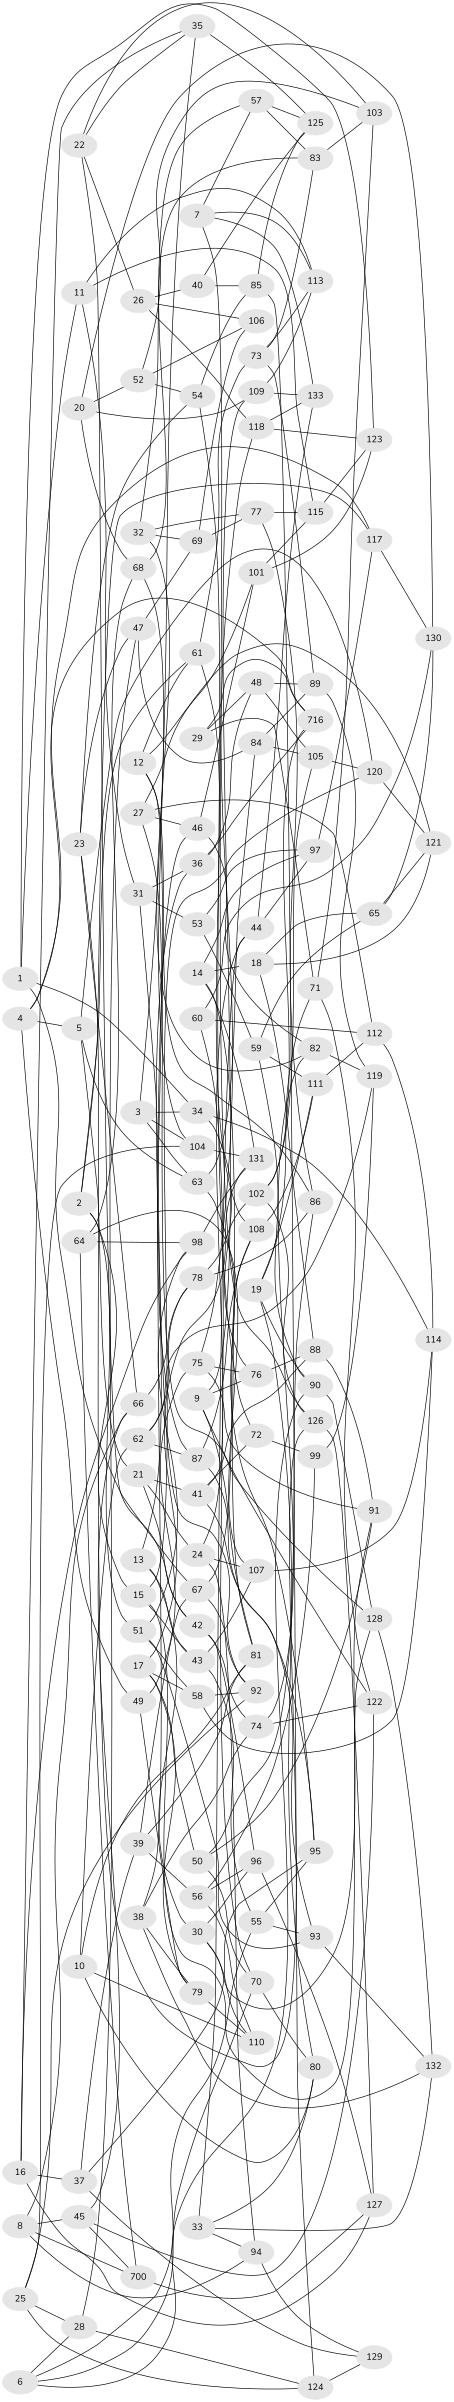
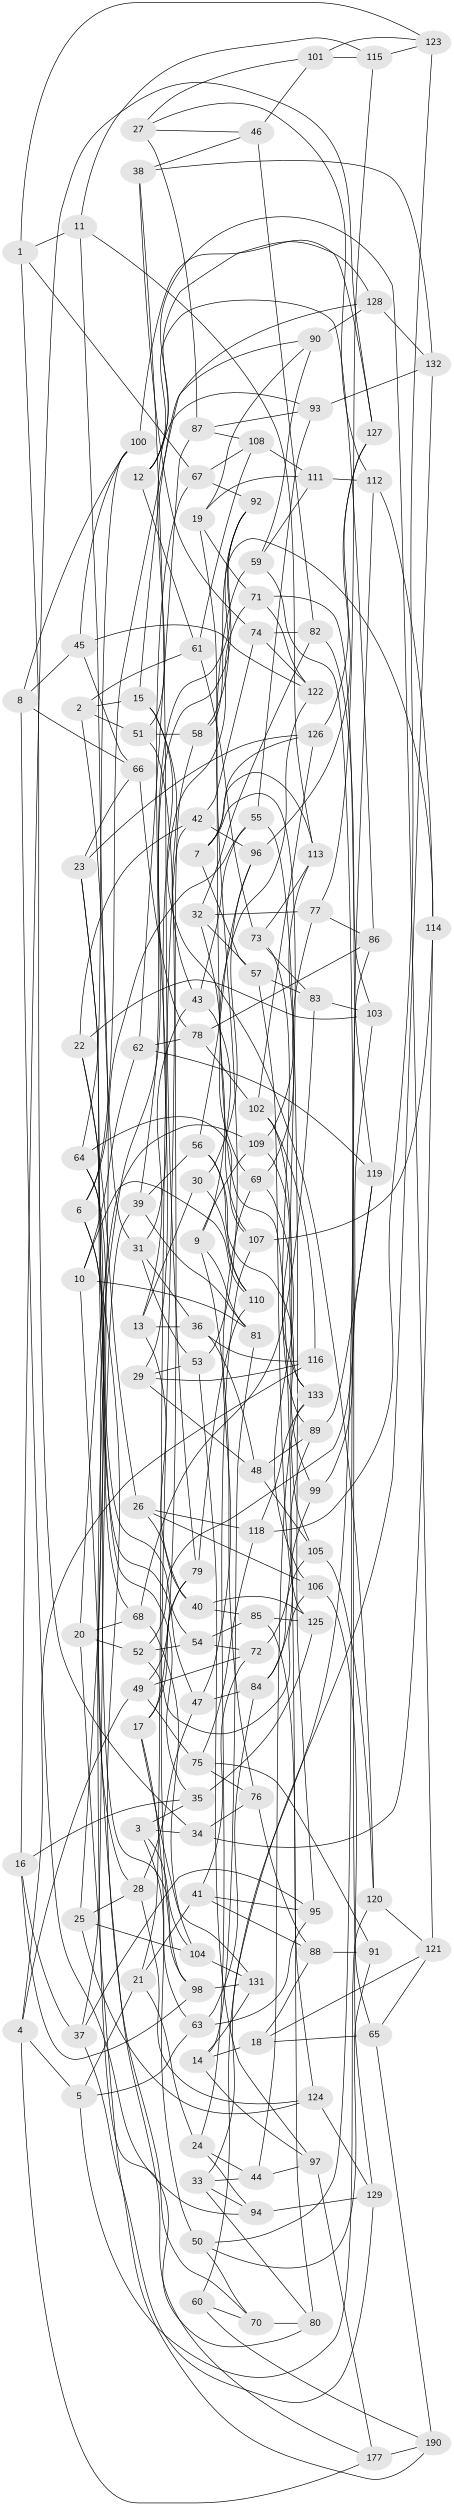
(374, 540) -> (374, 2458)
(433, 639) -> (433, 2443)
(315, 720) -> (315, 1360)
none -> (172, 1369)
none -> (163, 1469)
none -> (197, 1671)
none -> (356, 1888)
(349, 1895) -> none
(138, 2277) -> (138, 442)
